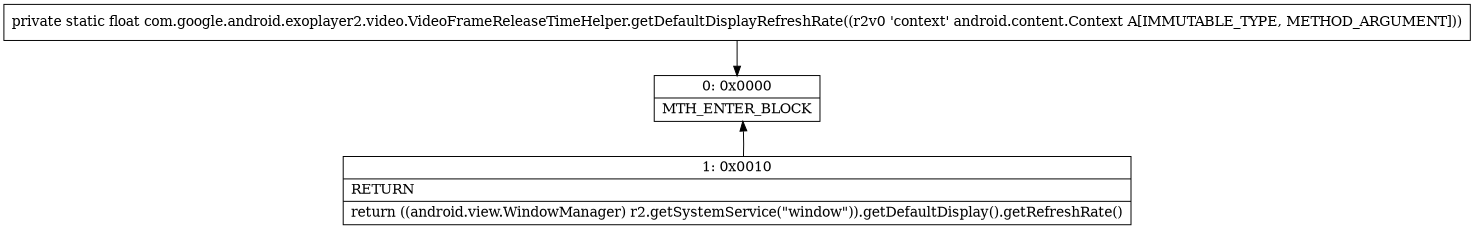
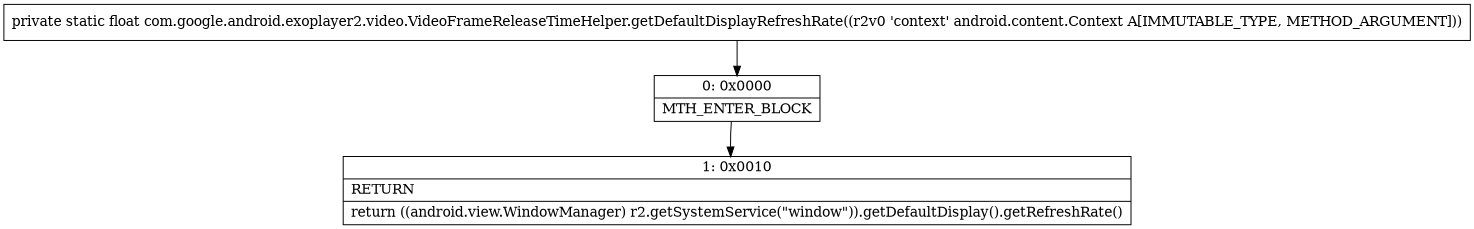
(744, 144) -> (731, 134)
